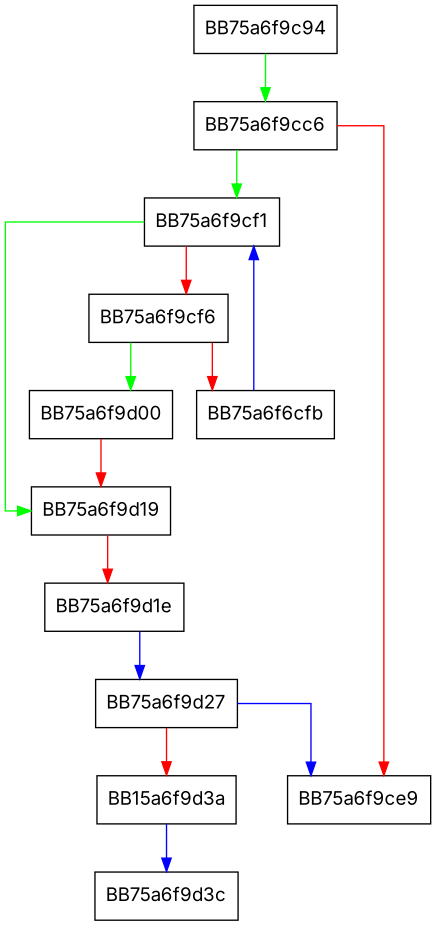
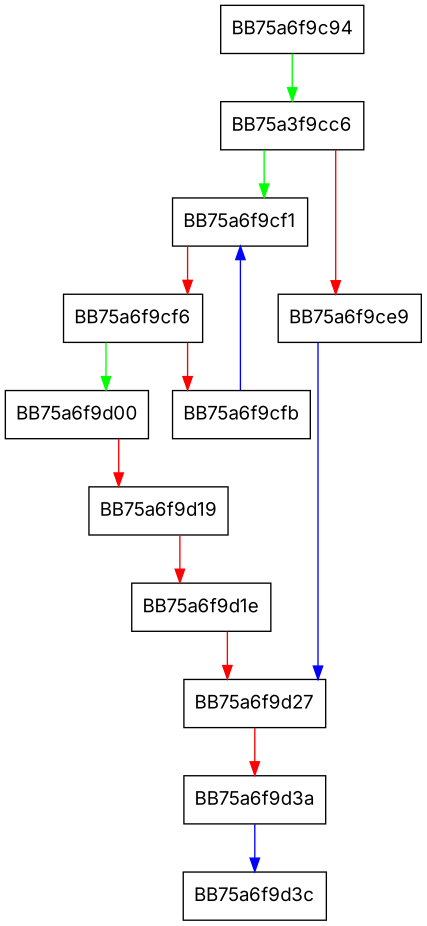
(265, 126) -> (292, 126)
(5, 303) -> none
(265, 415) -> (241, 415)
(140, 649) -> (227, 649)
(304, 704) -> (318, 504)
(167, 800) -> (255, 800)
